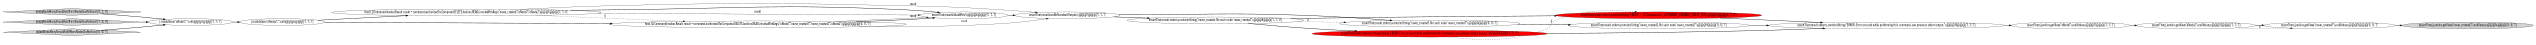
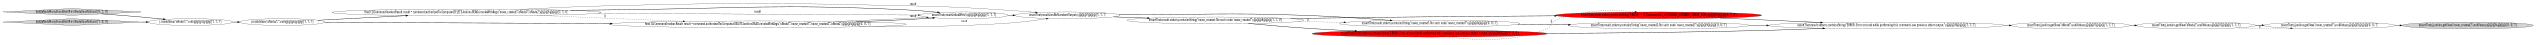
(72, 32) -> none
